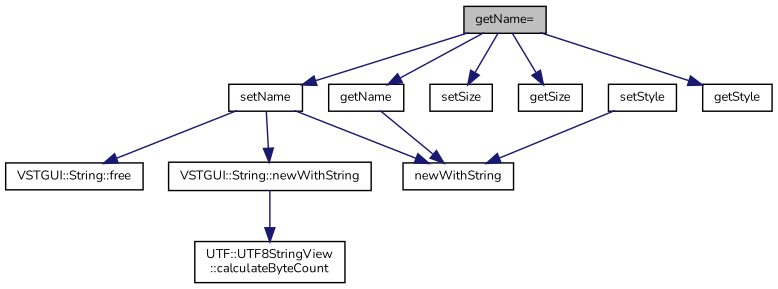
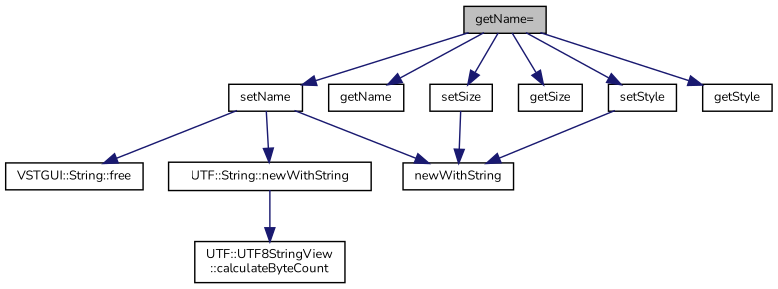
none -> (567, 55)
(407, 132) -> (460, 130)
(270, 176) -> (270, 176)
